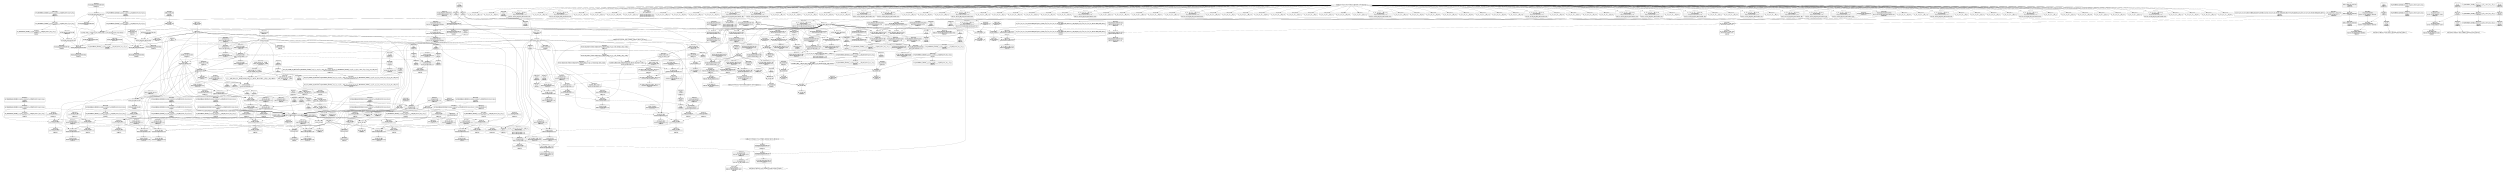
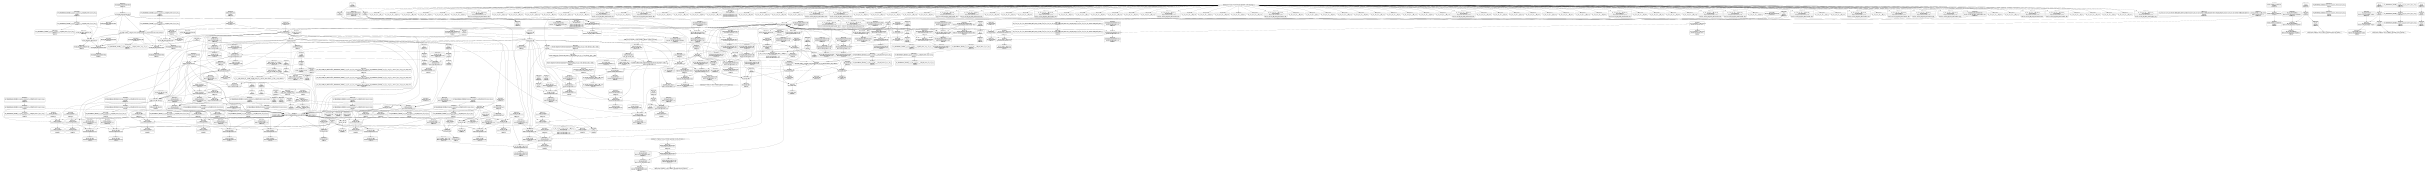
none -> (2057, 14)
